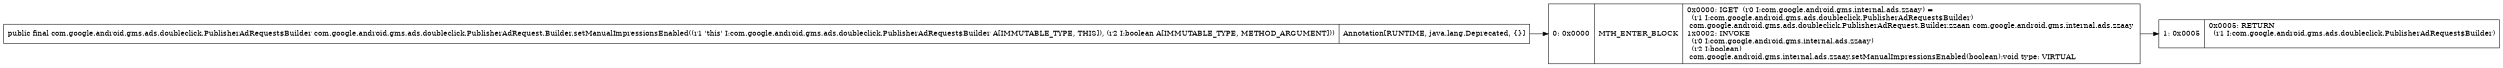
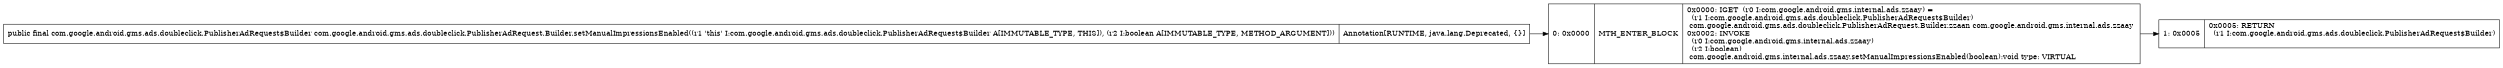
(1721, 34) -> (1721, 34)
